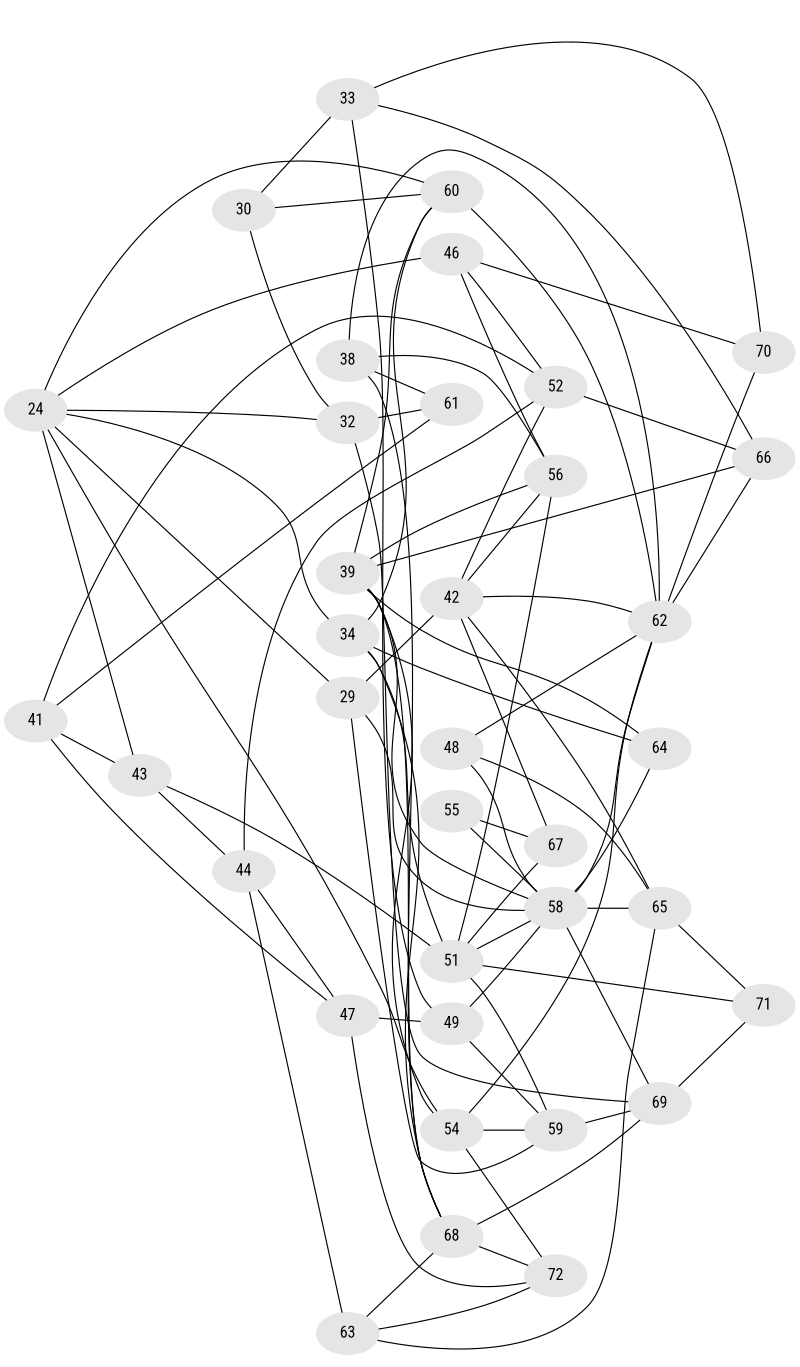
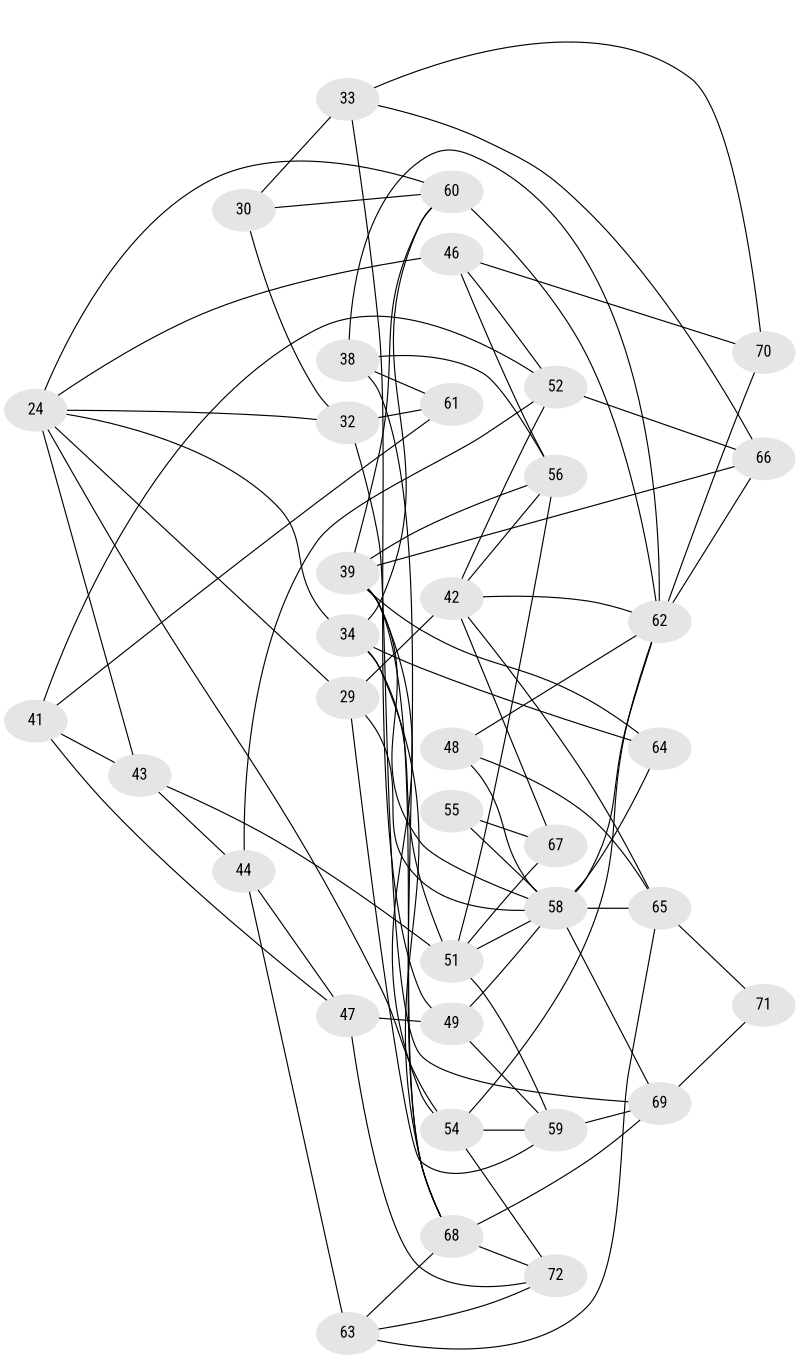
(608, 983) -> none
